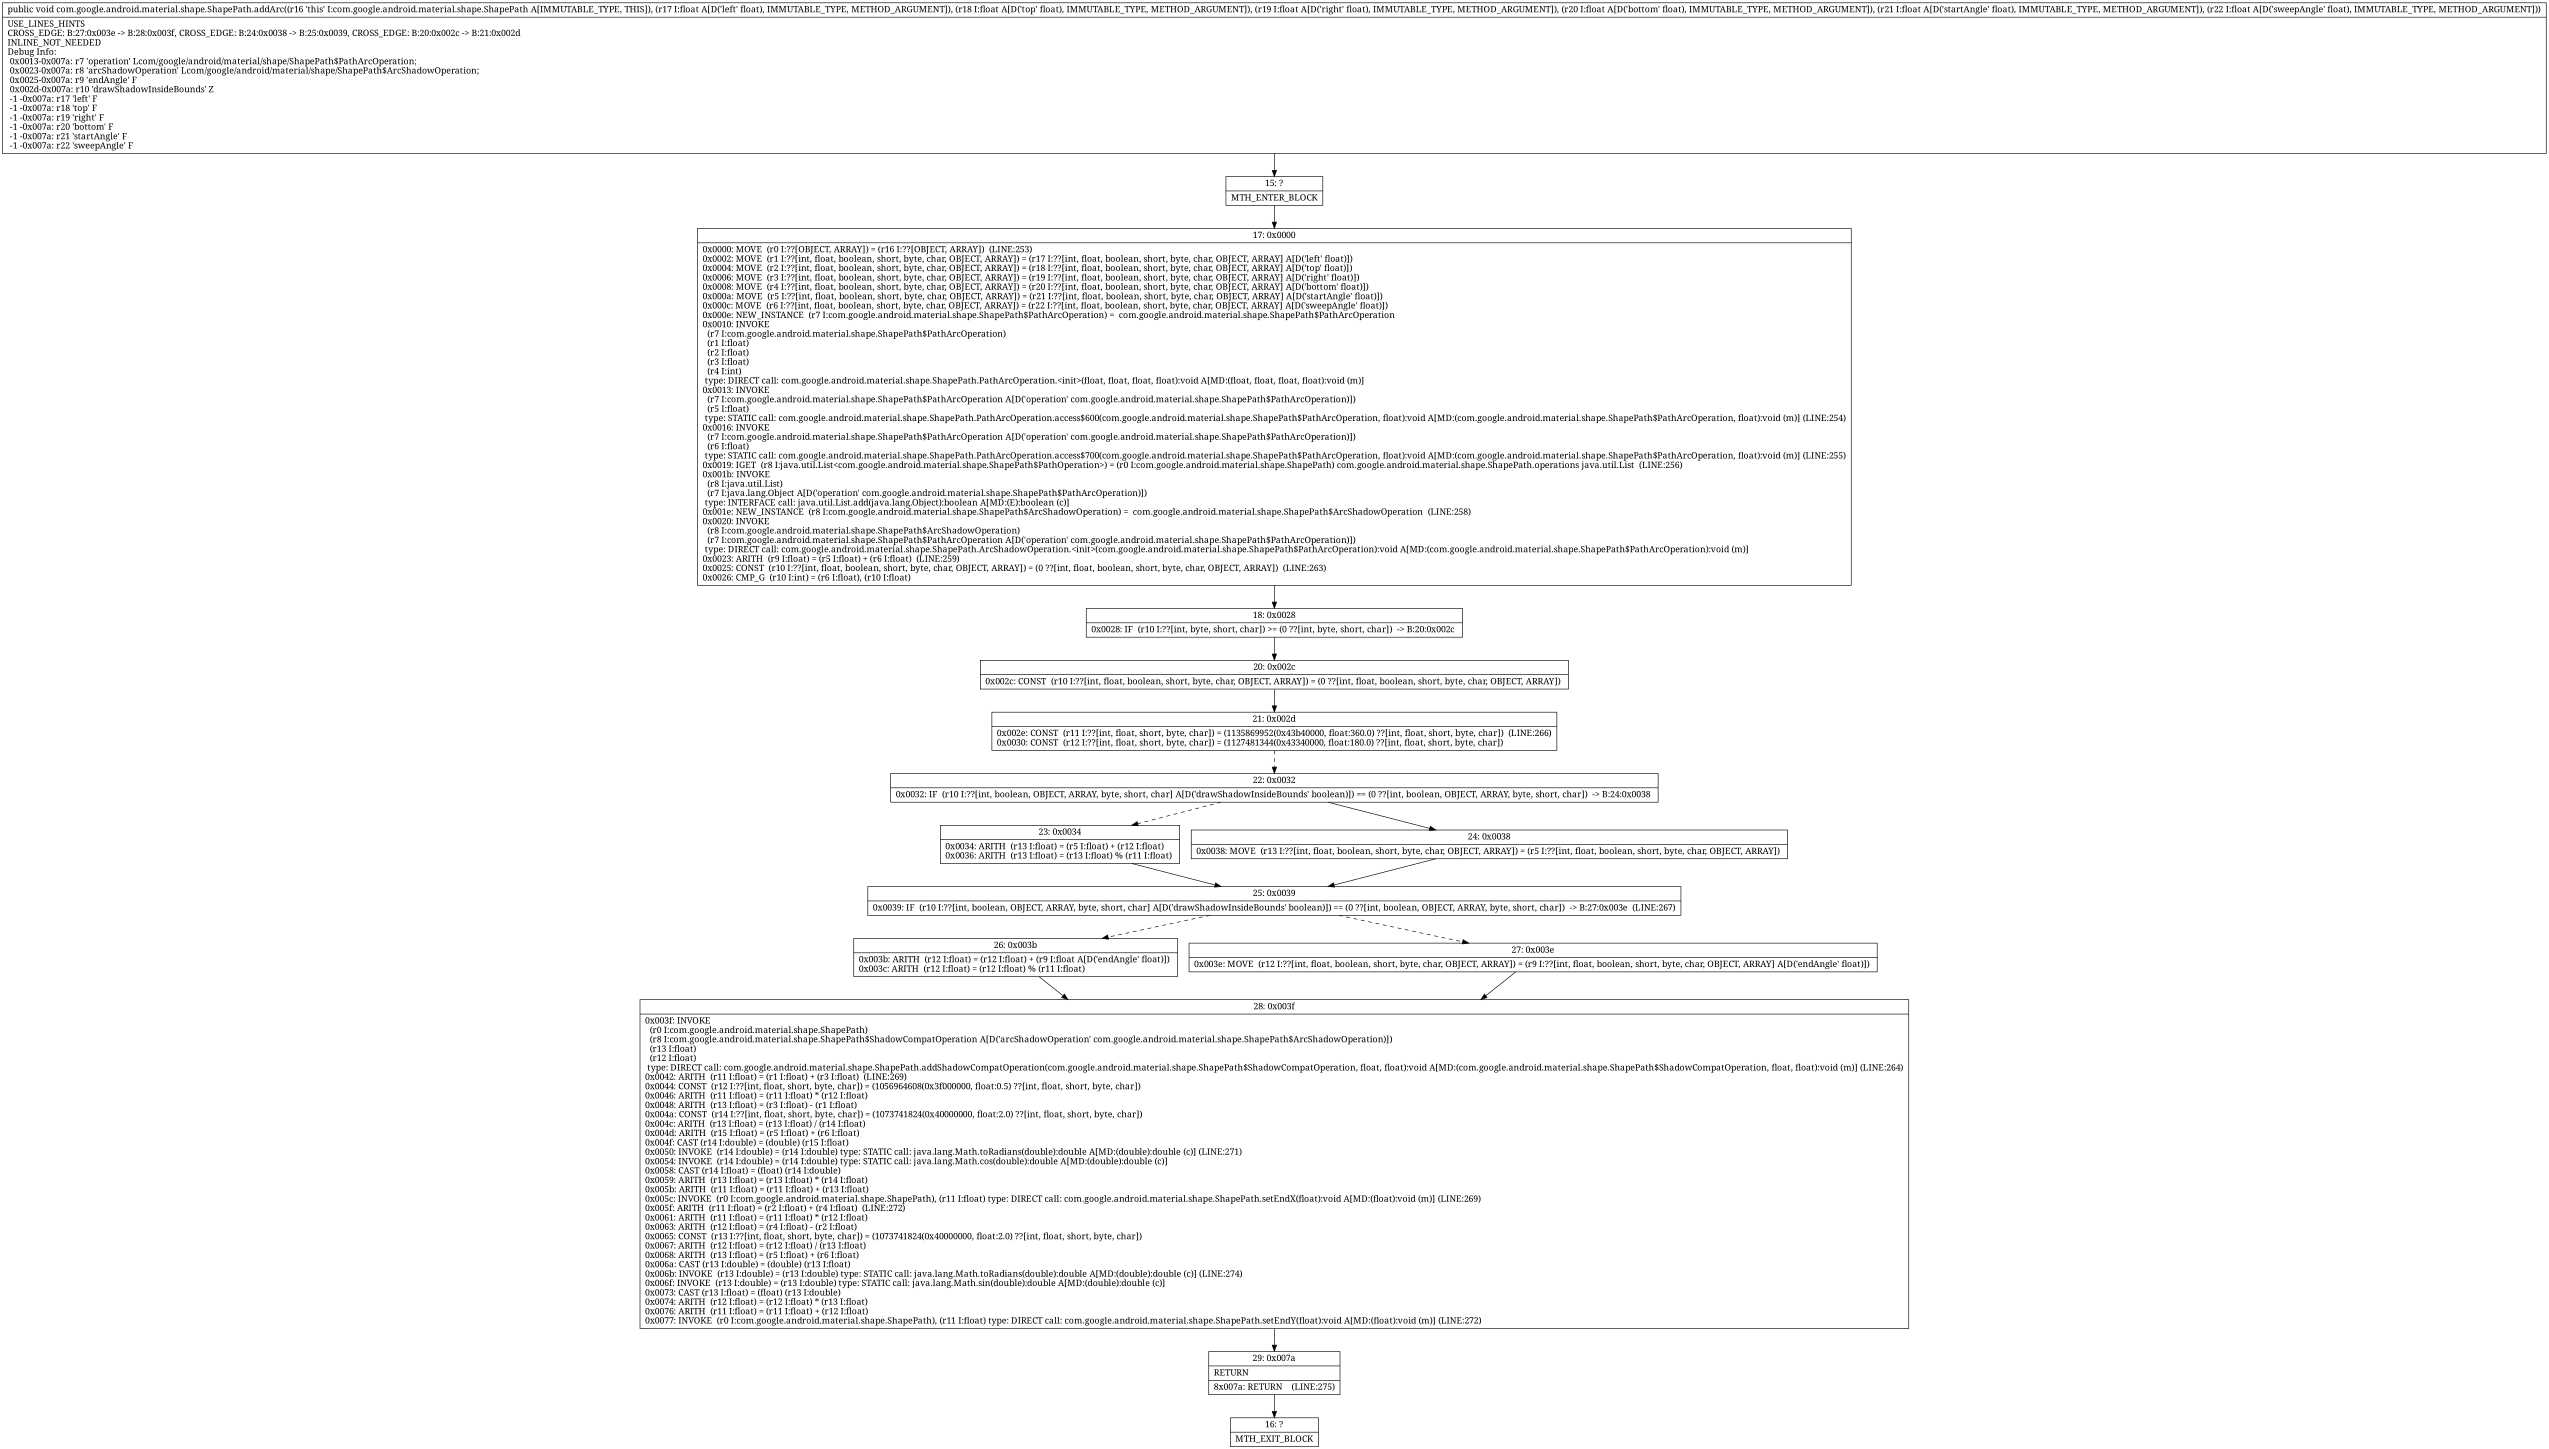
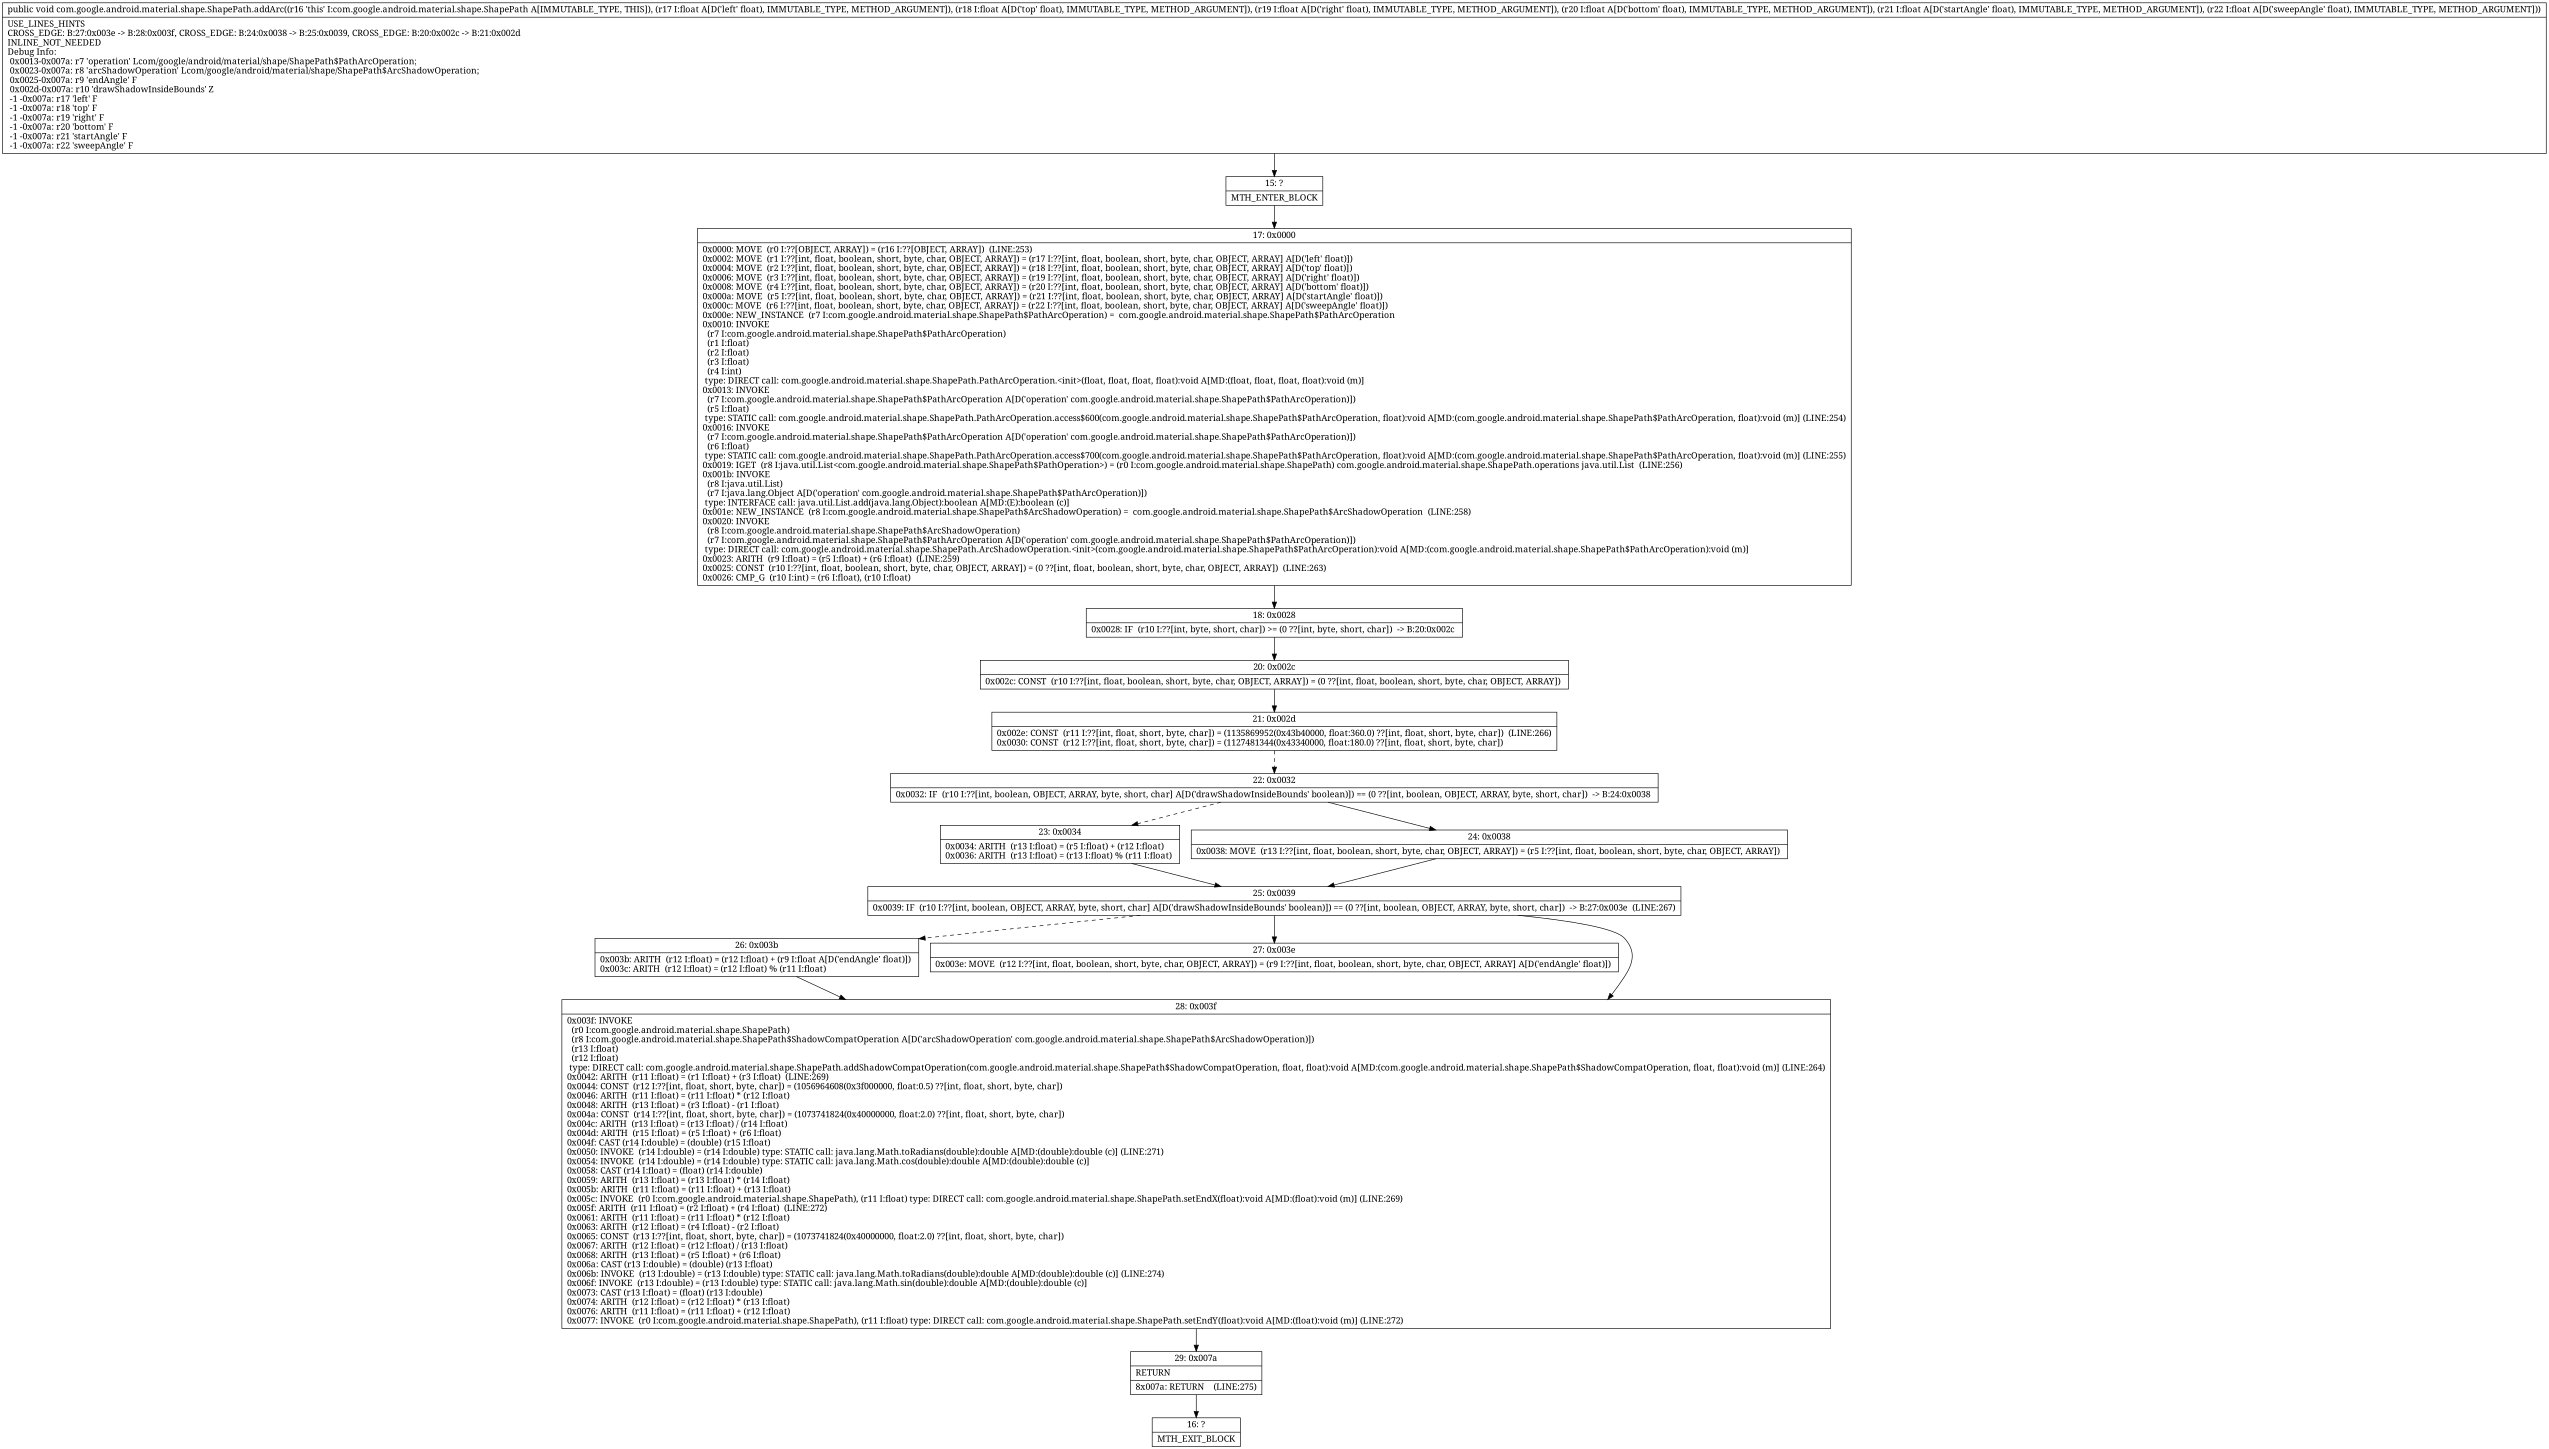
(1401, 929) -> (1274, 926)
(1501, 984) -> (1604, 929)
